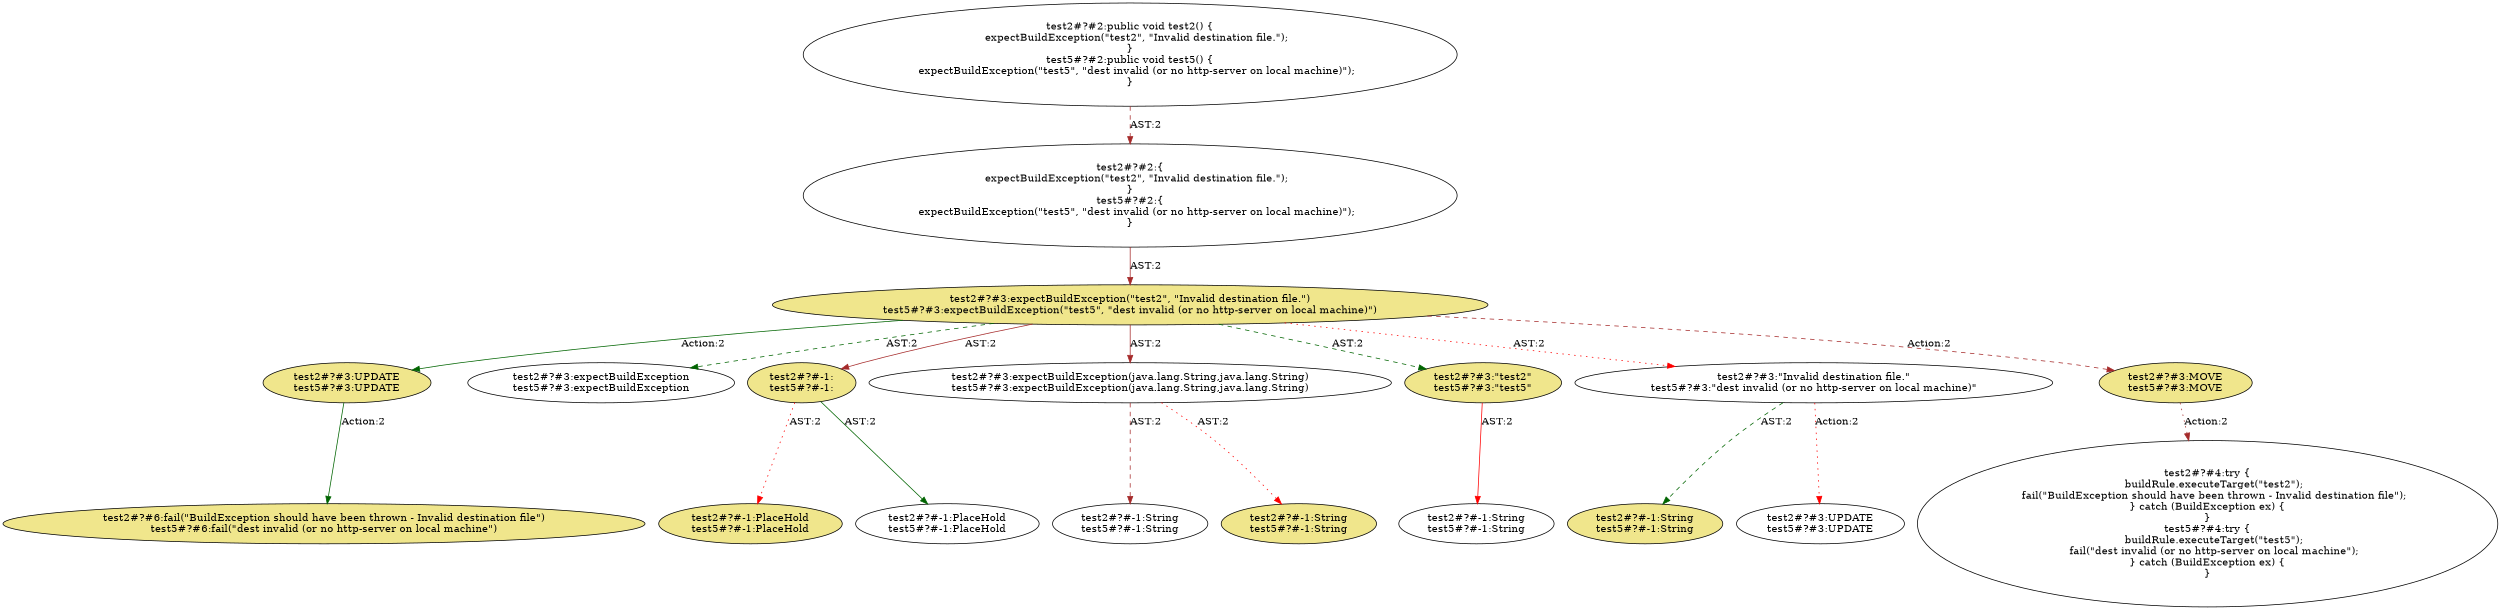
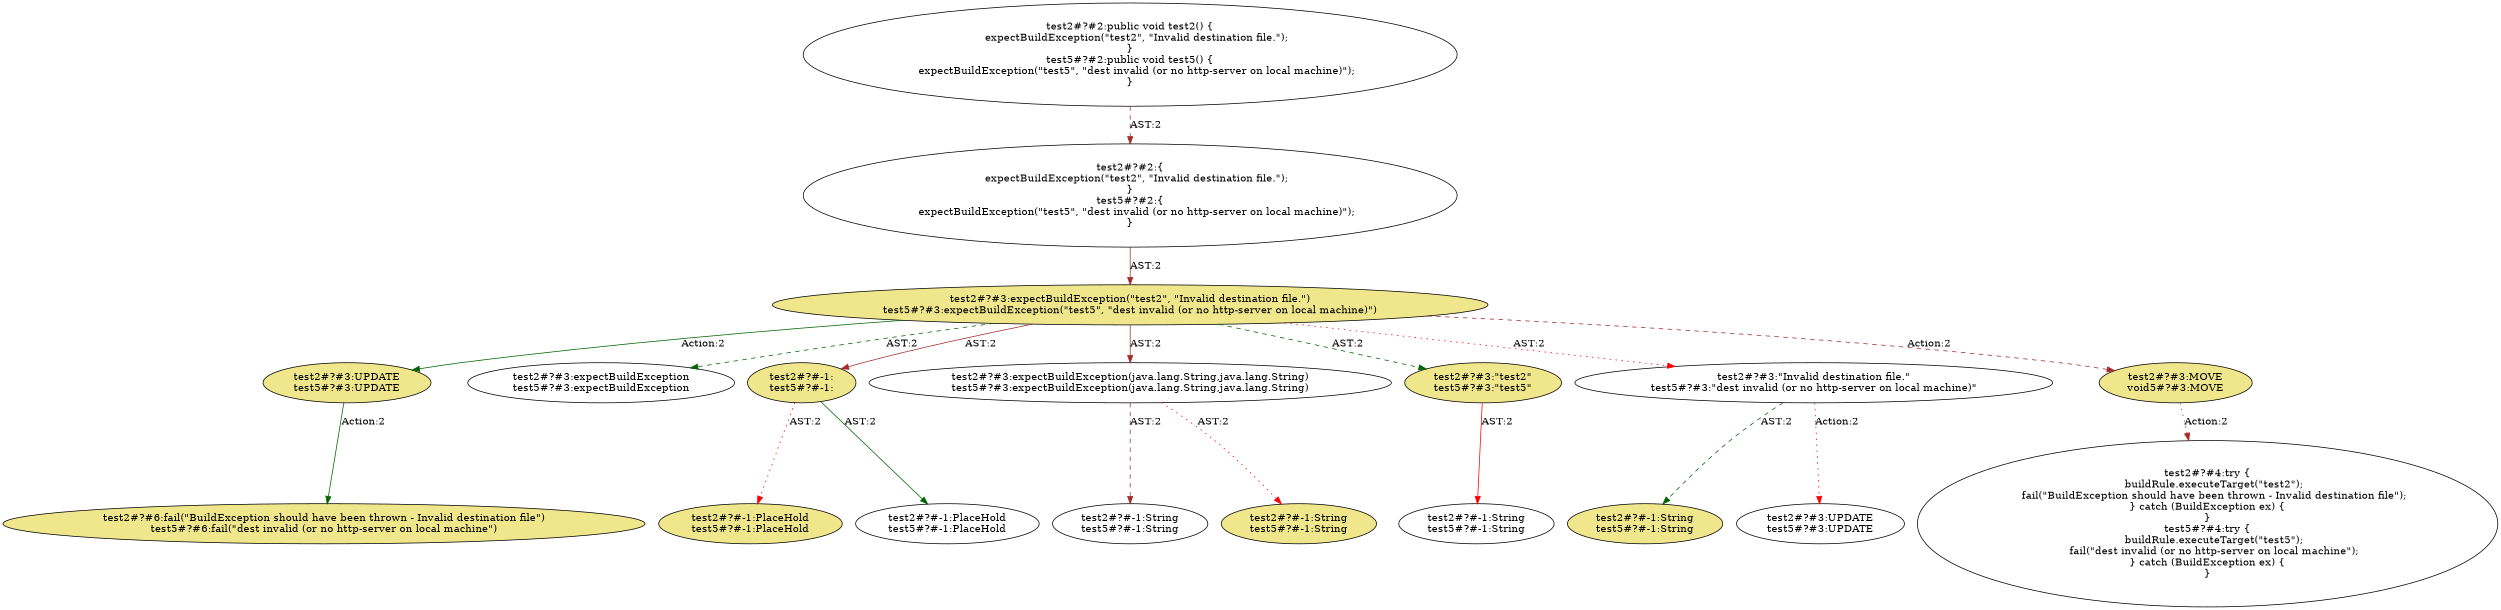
(2176, 383) -> (2176, 383)
